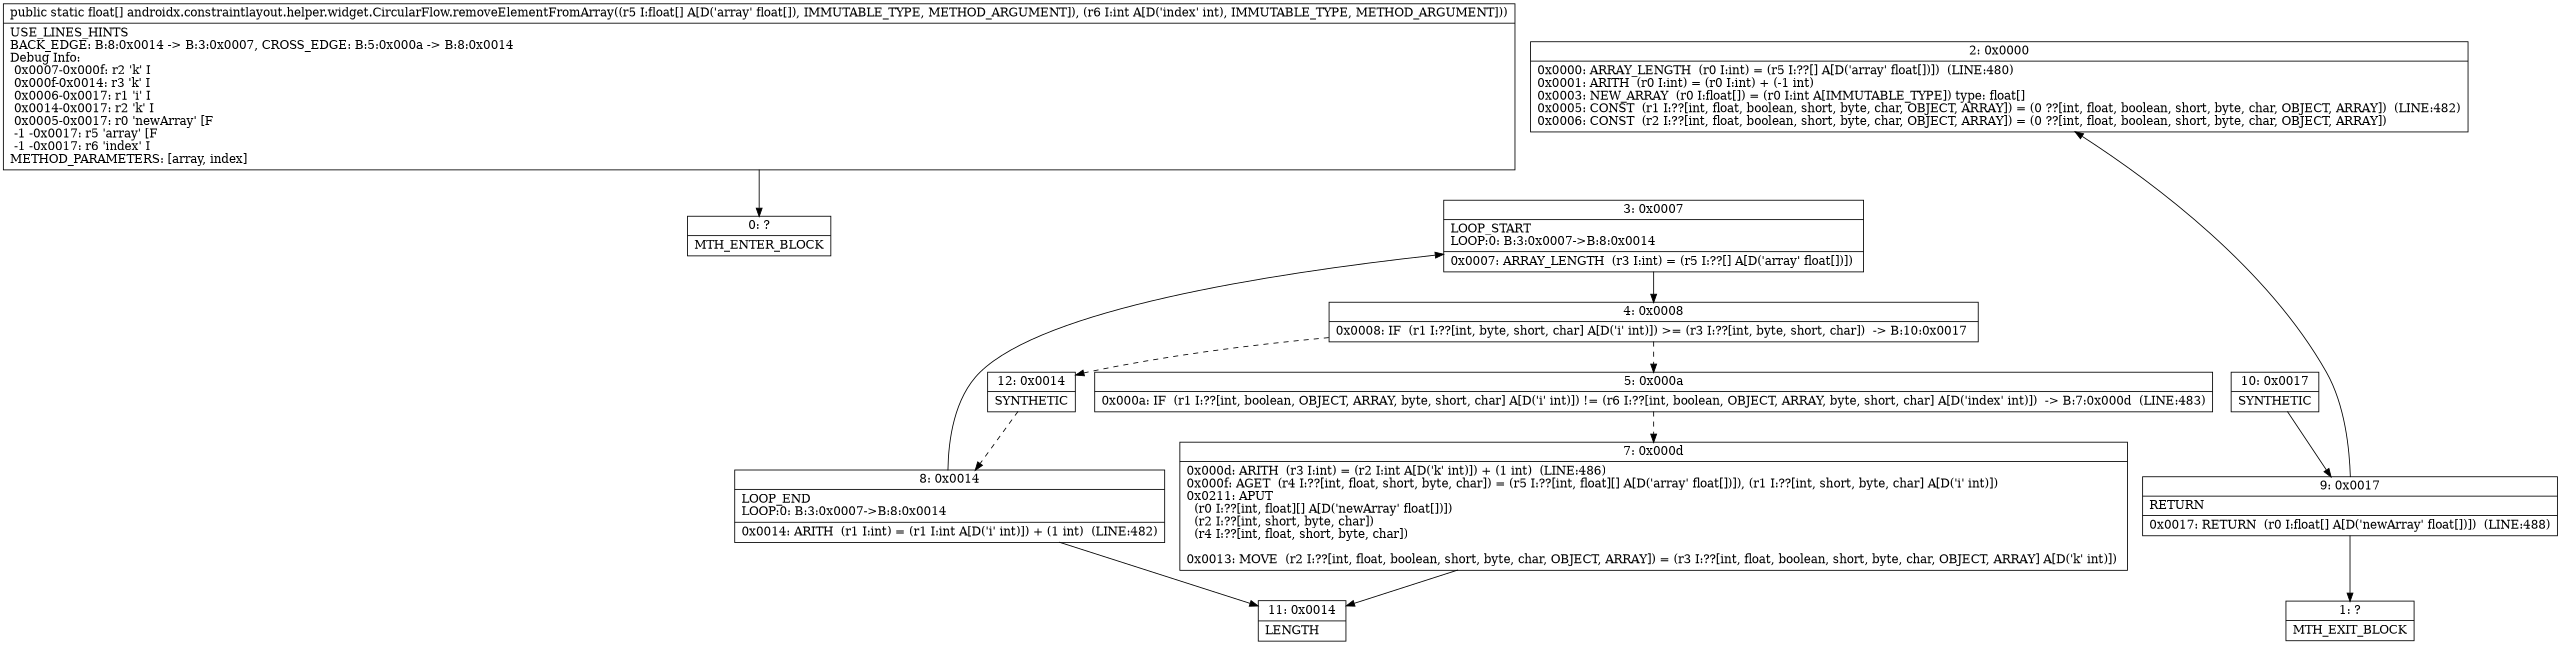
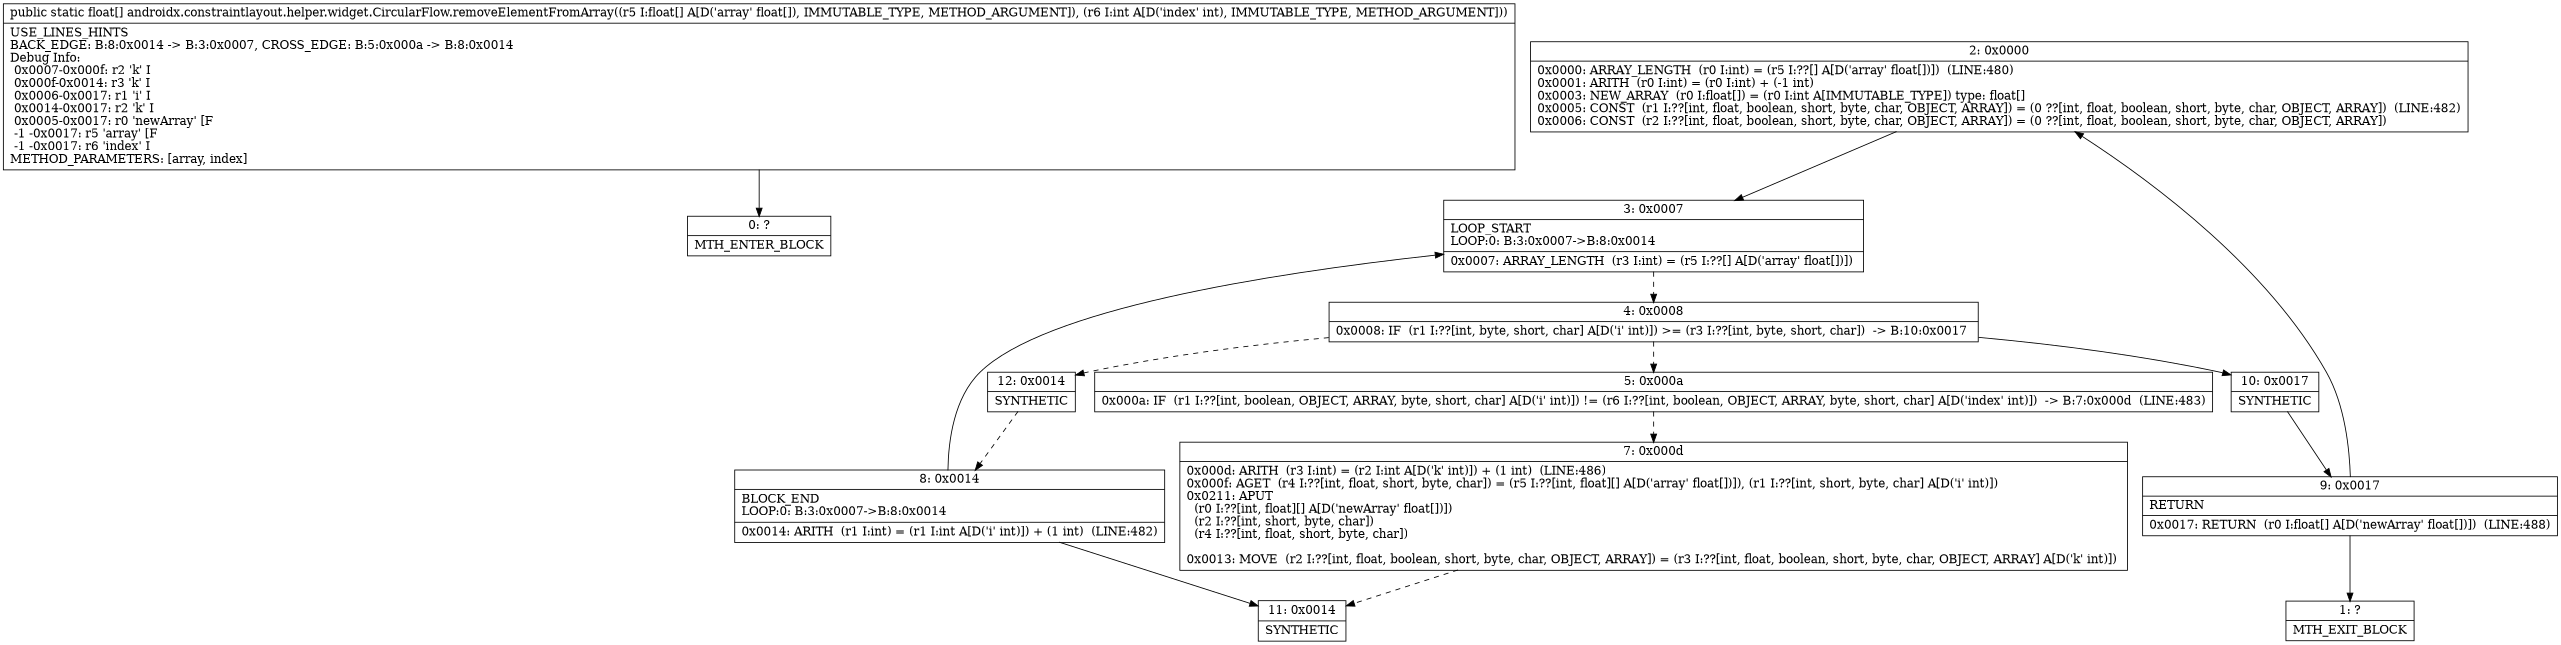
none -> (1819, 164)
(1654, 283) -> (1654, 283)
none -> (2101, 351)
(776, 499) -> (781, 499)
(1406, 587) -> (1406, 587)
(1292, 631) -> (1302, 631)
